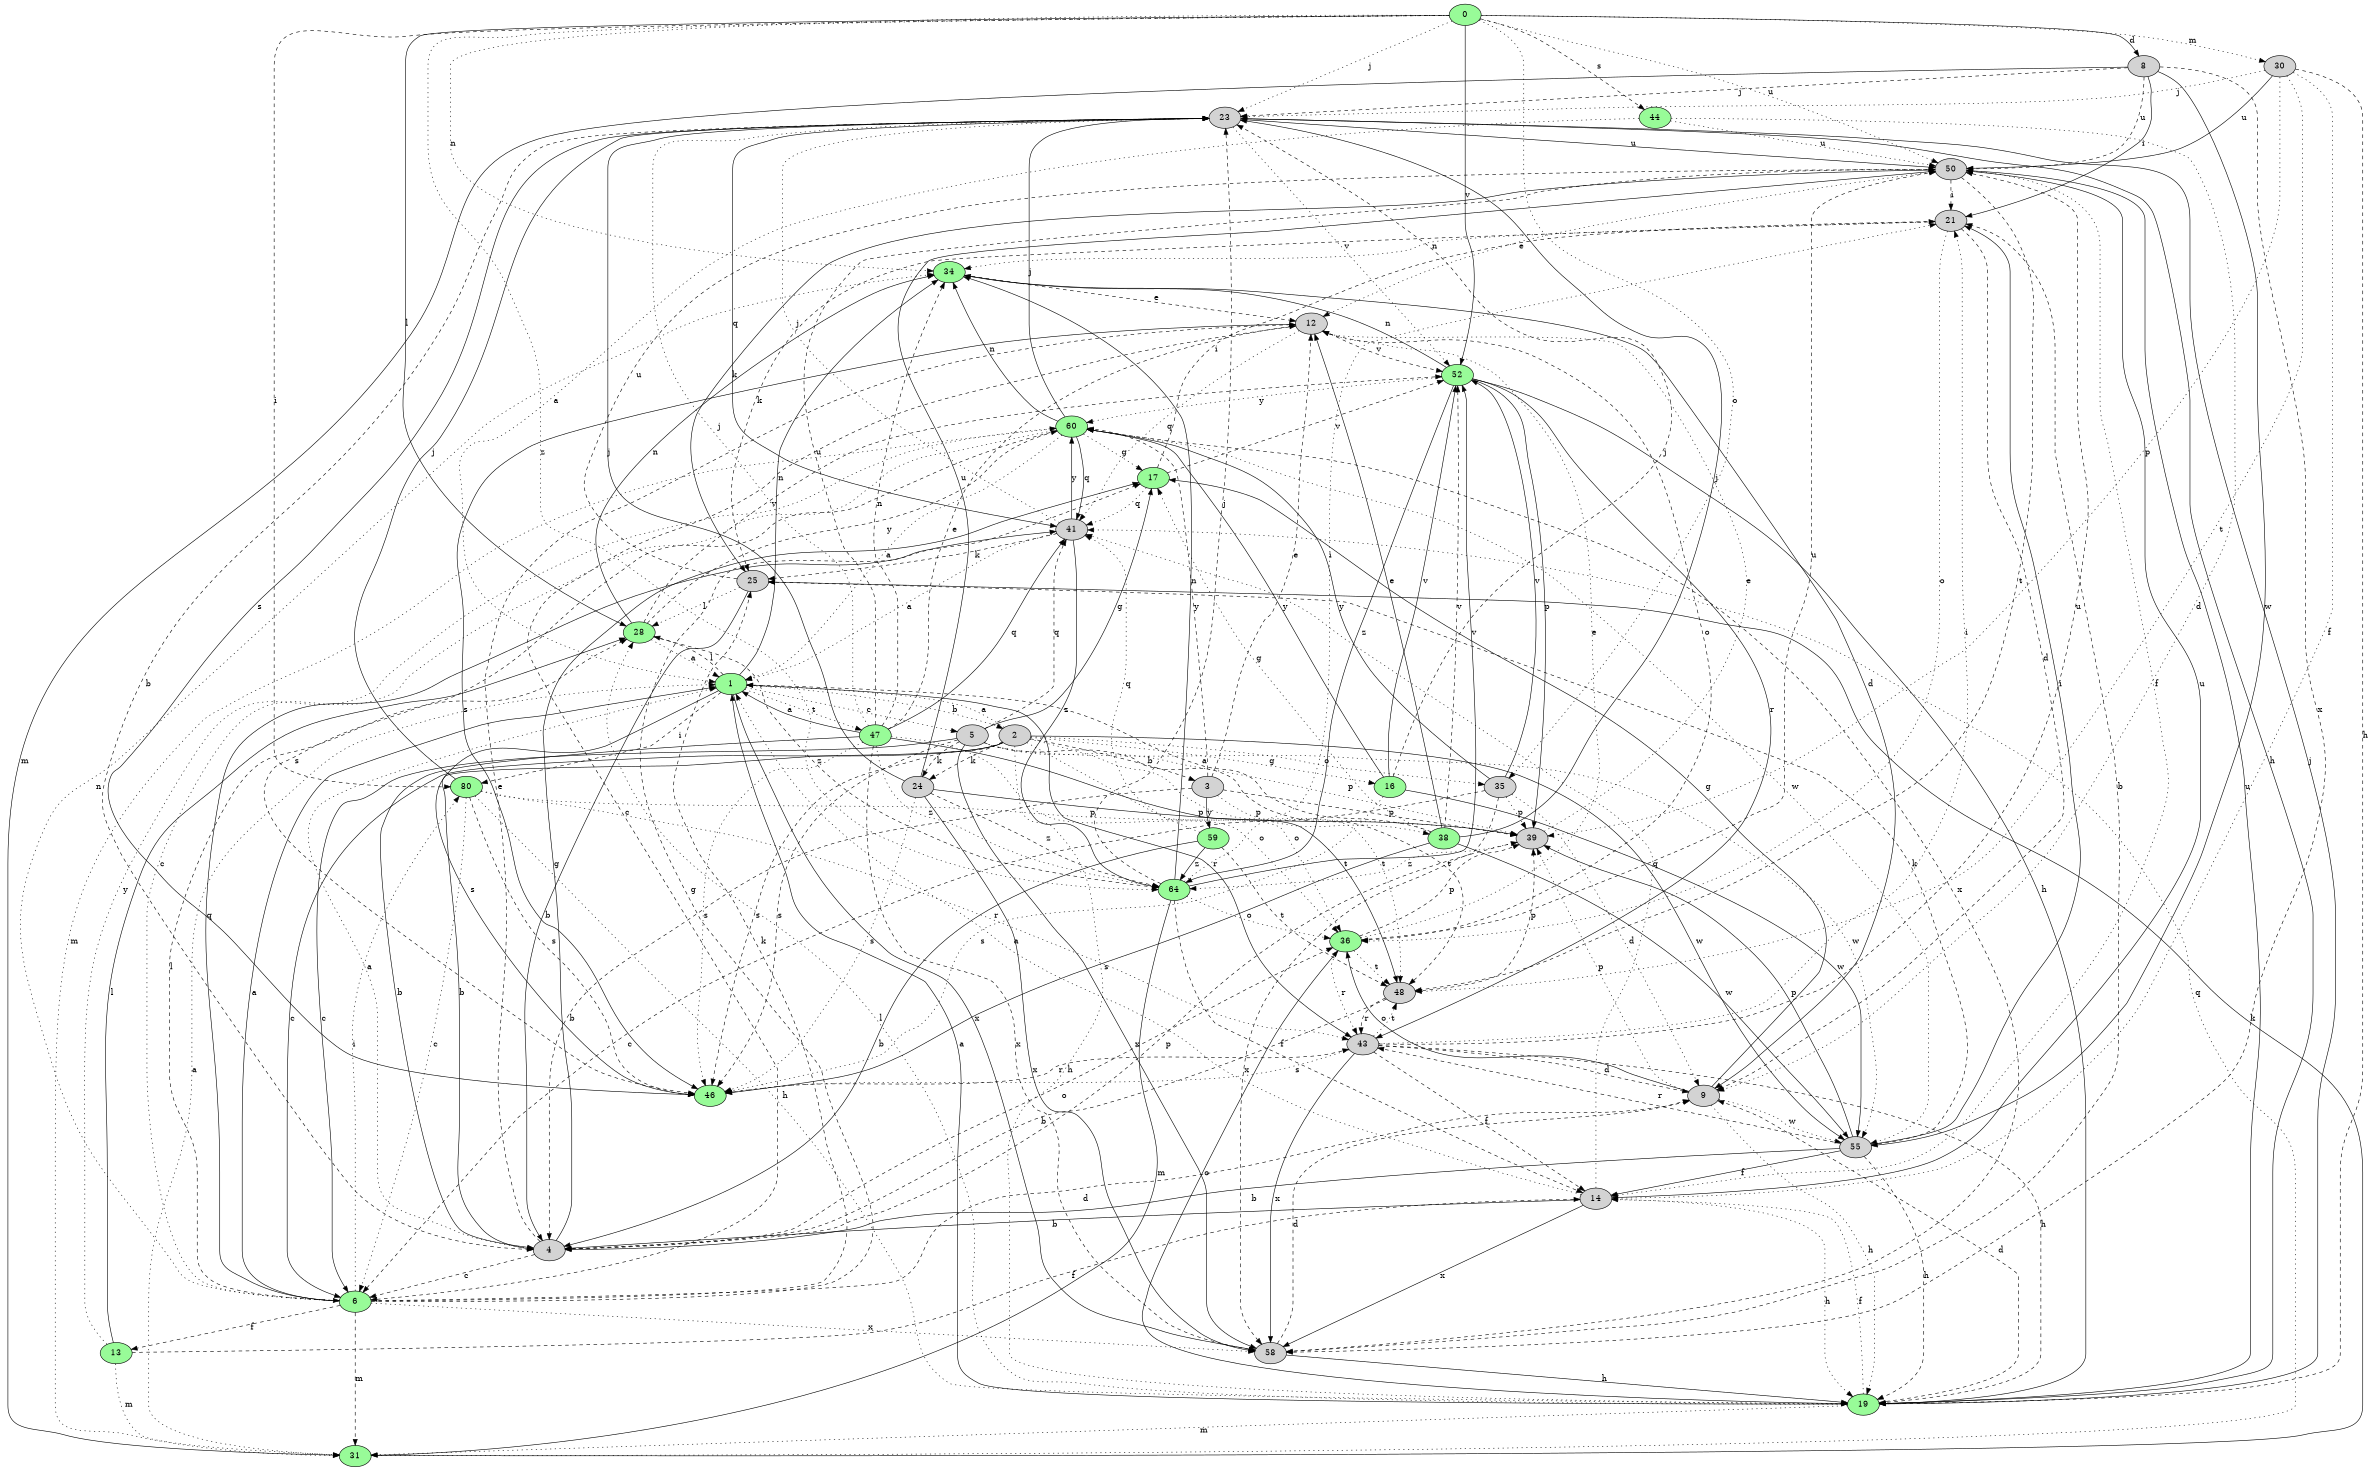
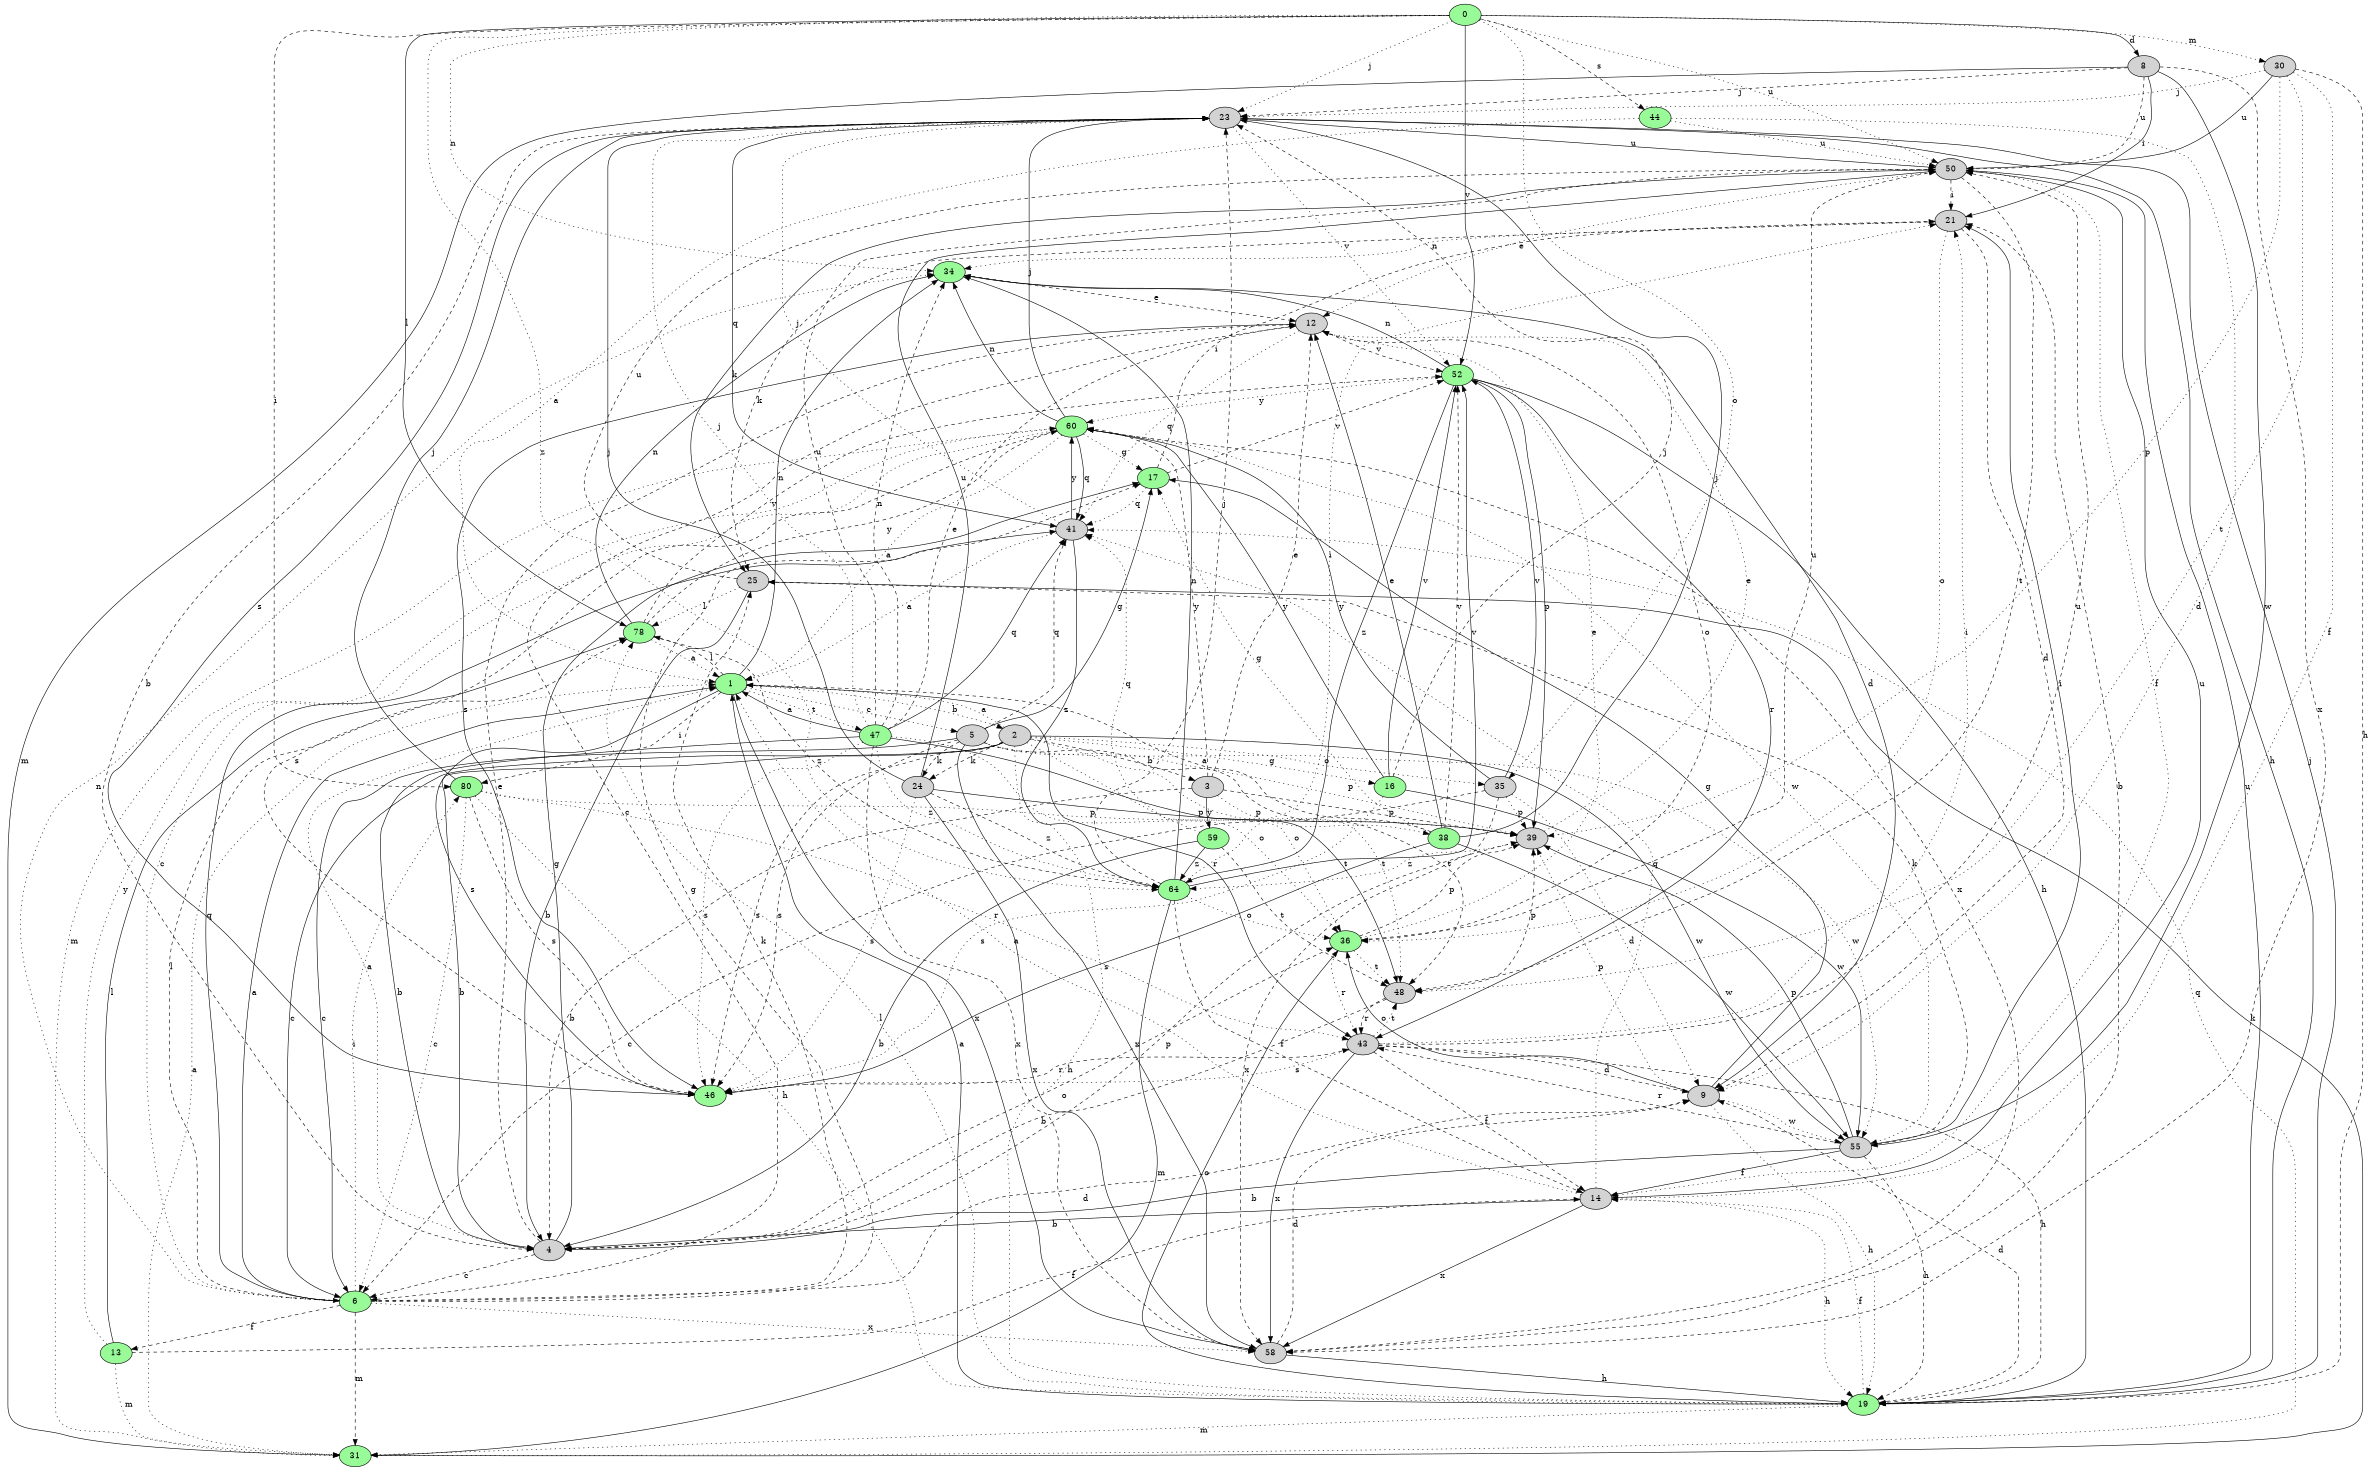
(917, 561) -> none
(639, 632) -> (639, 632)
